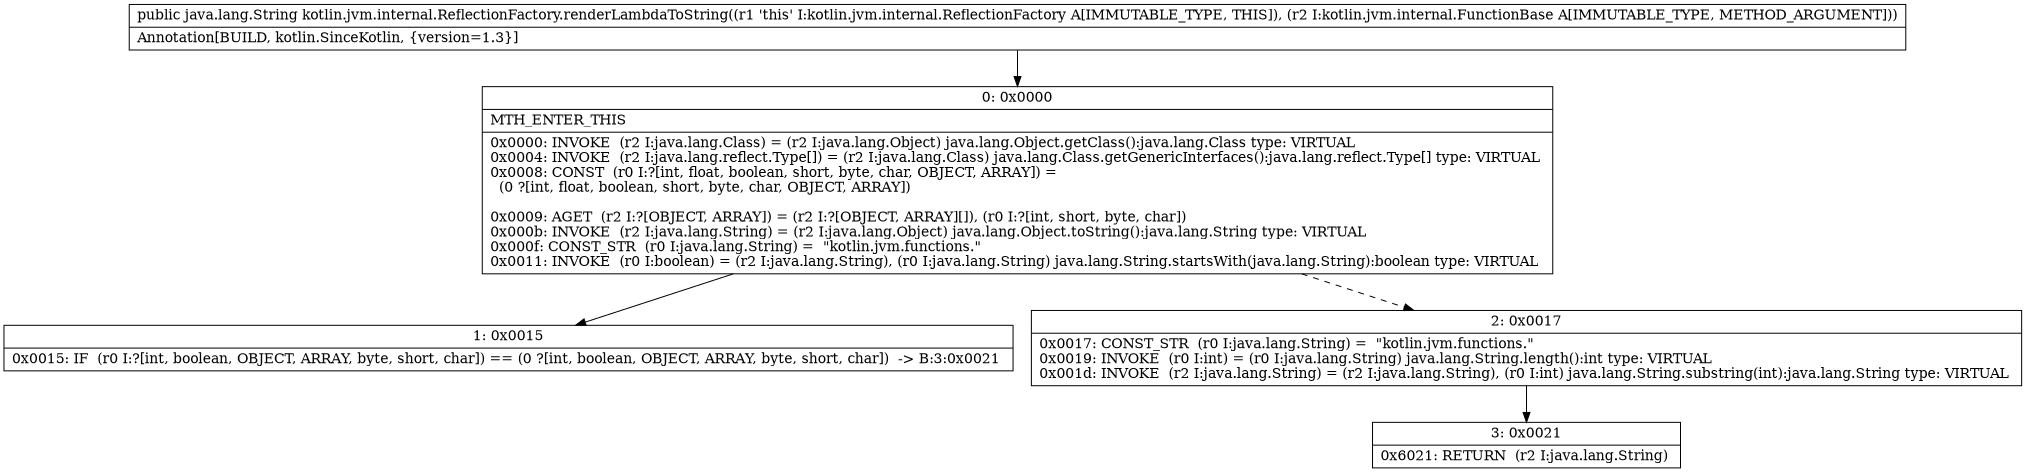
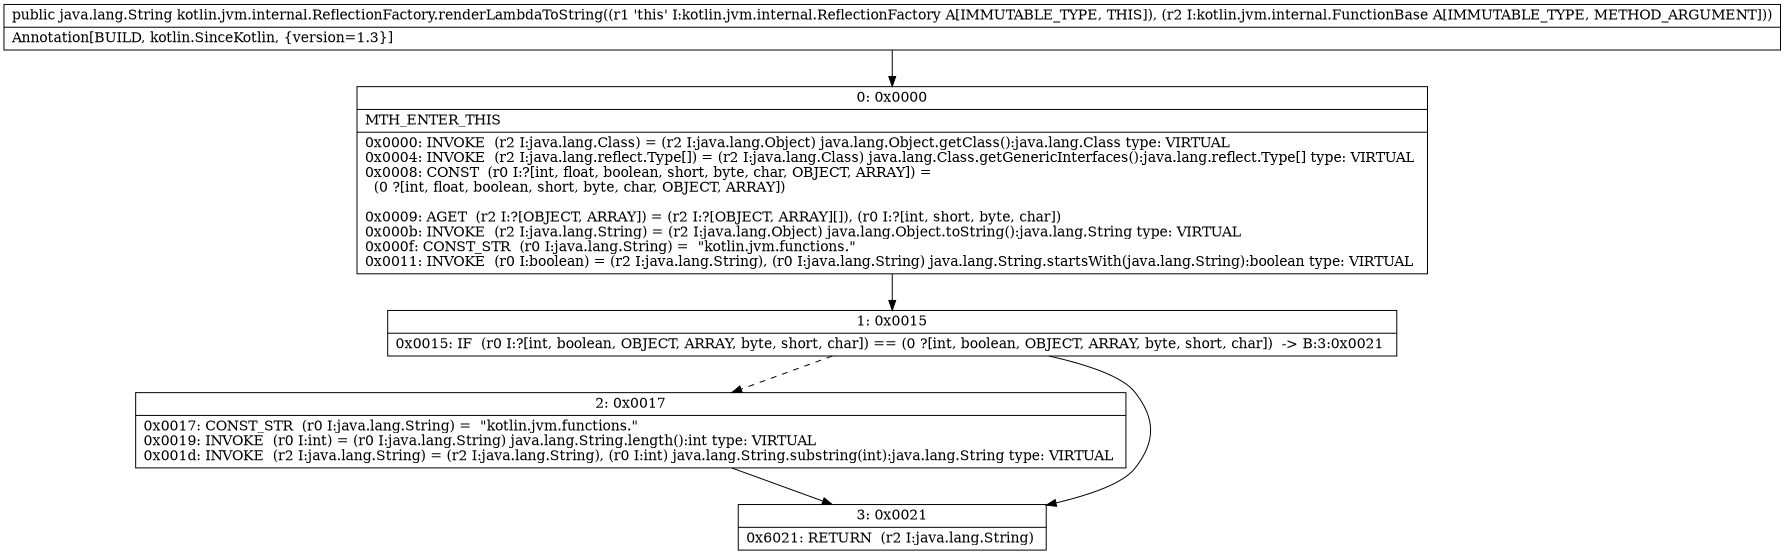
(1353, 291) -> (787, 373)
none -> (1150, 427)
